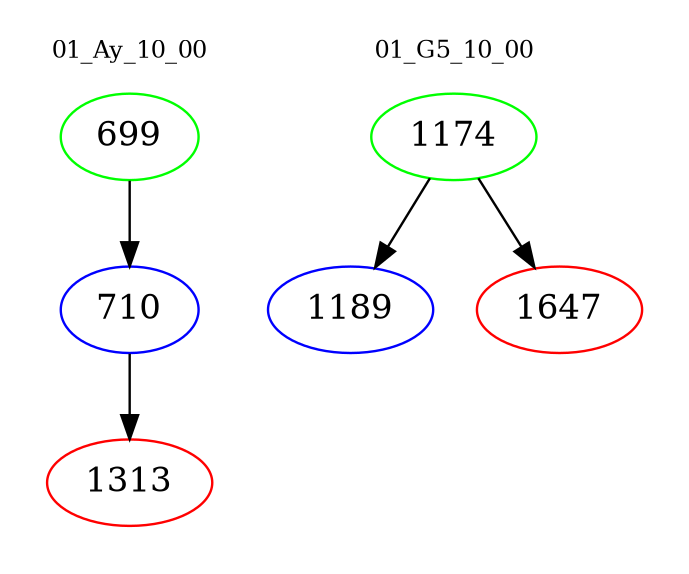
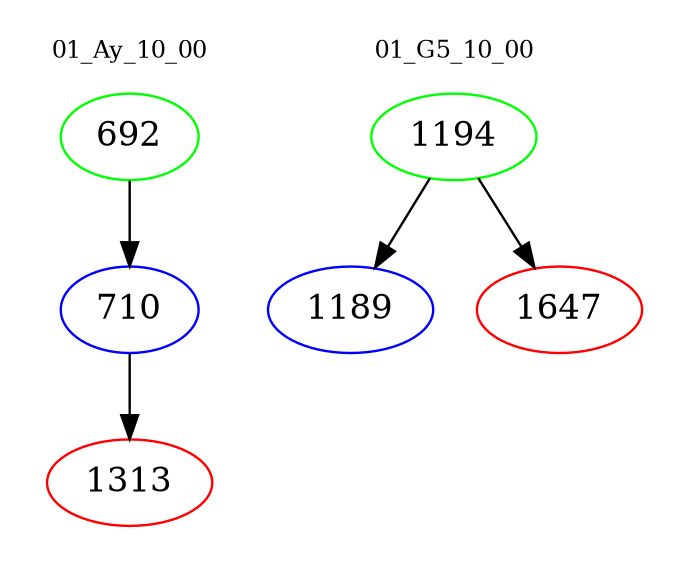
(130, 137) -> (130, 137)
(454, 137) -> (454, 137)
